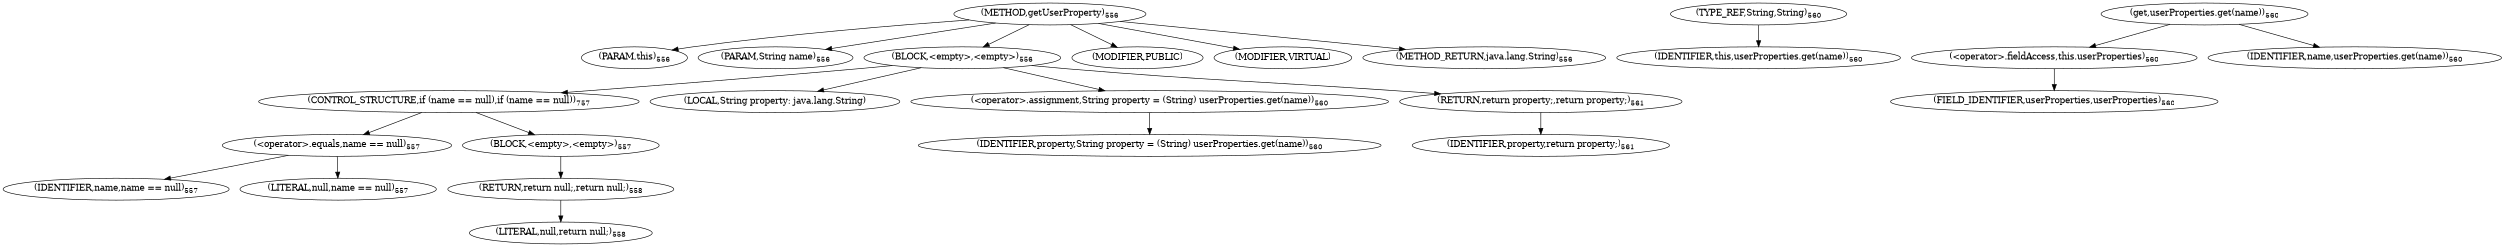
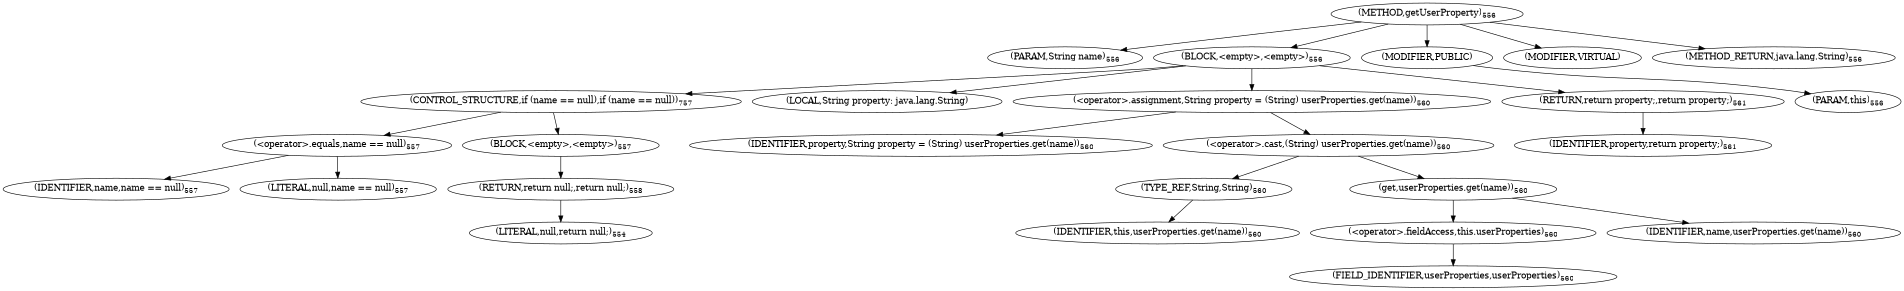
(823, 32) -> (1639, 79)
none -> (1329, 145)
(619, 232) -> (619, 232)
